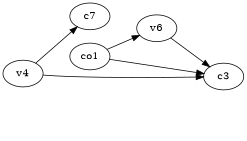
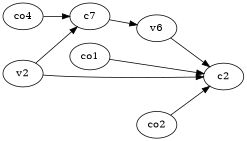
none -> (23, 16)
(120, 44) -> (120, 22)
(23, 74) -> (23, 74)
(224, 77) -> (224, 77)
none -> (157, 125)
